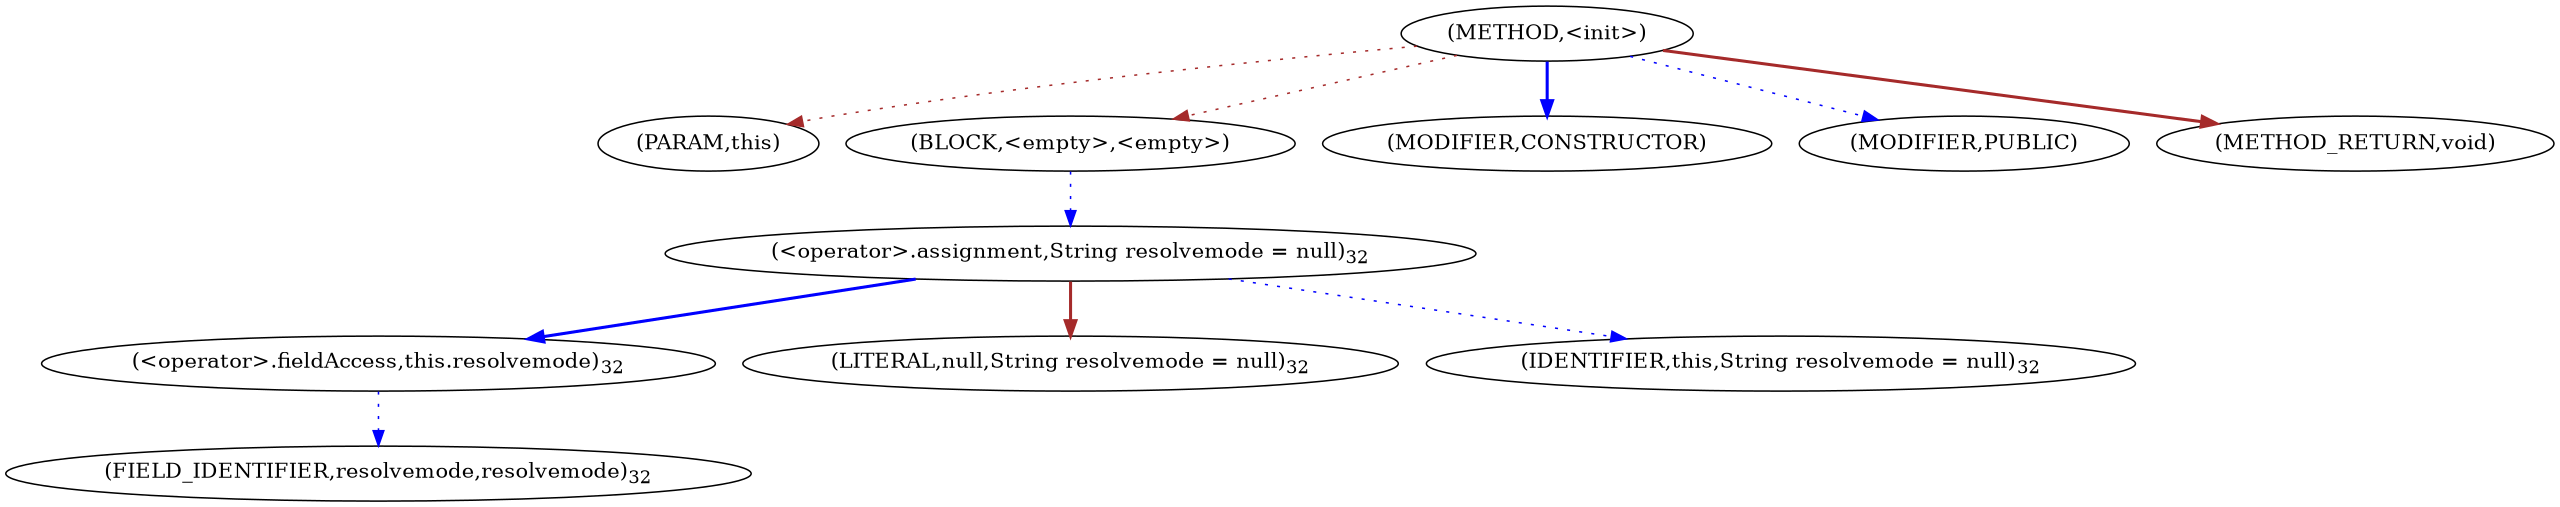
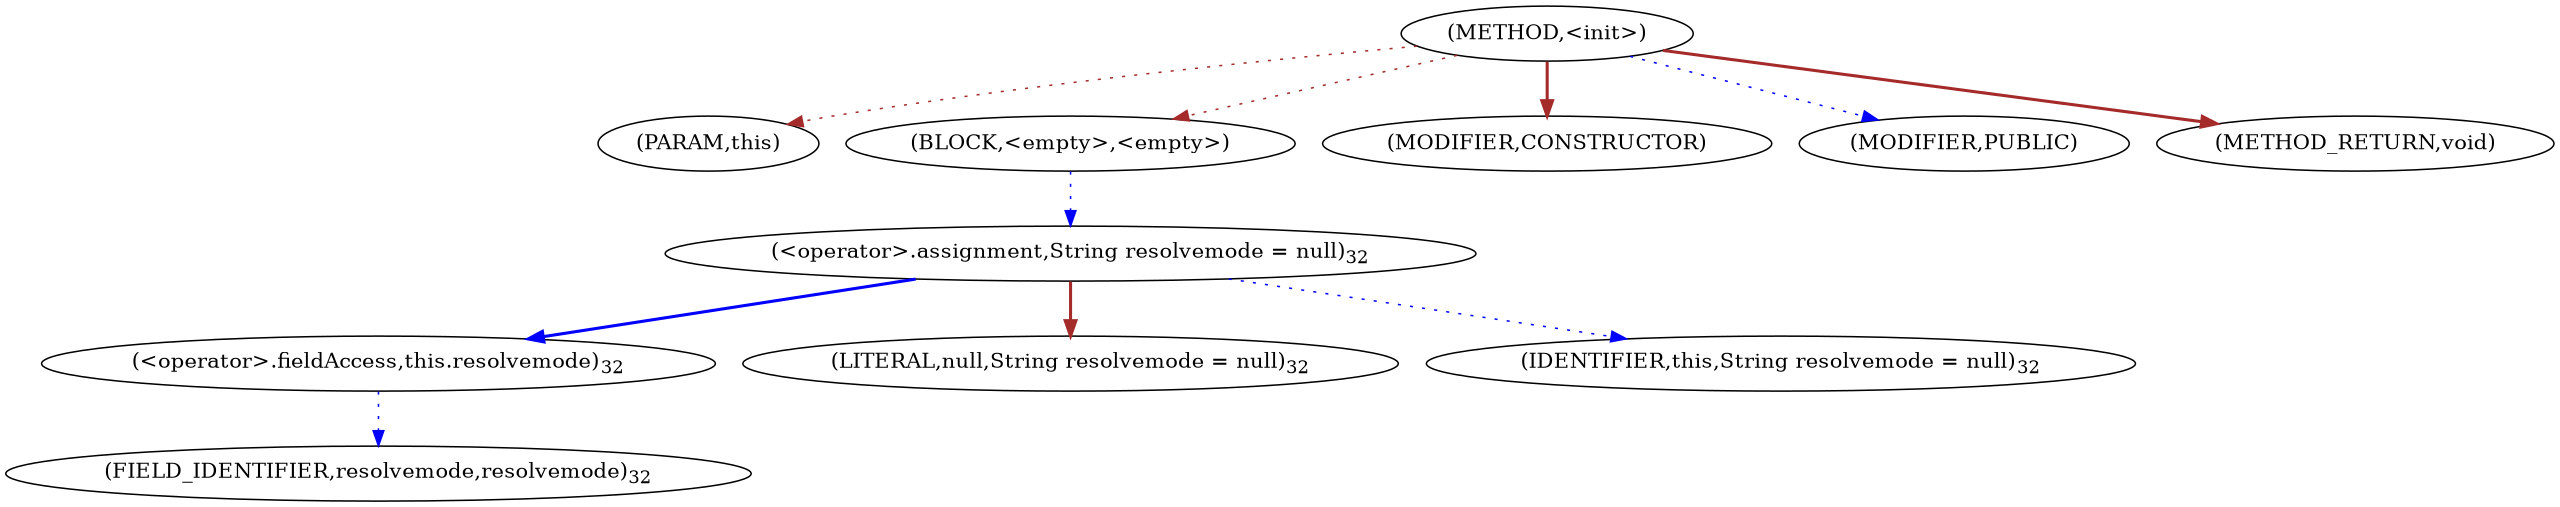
(1547, 81) -> (1547, 81)
